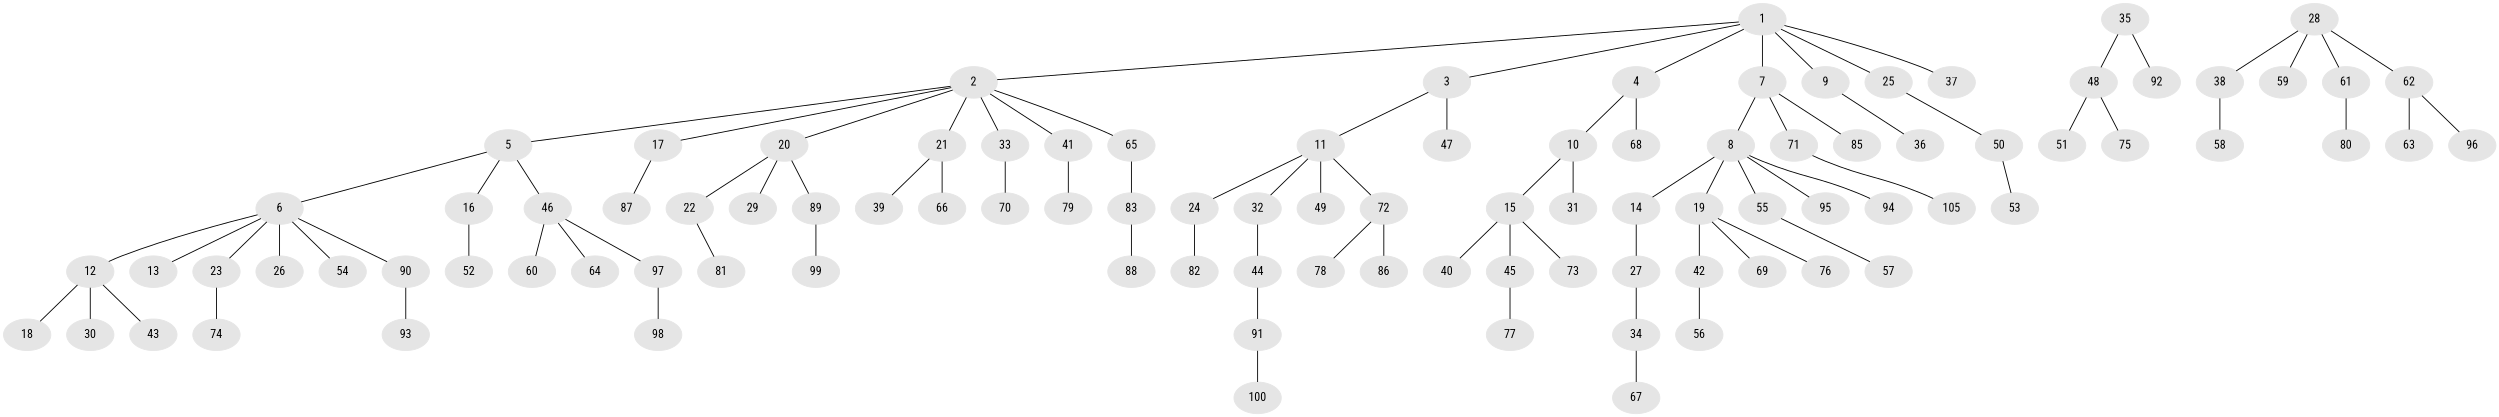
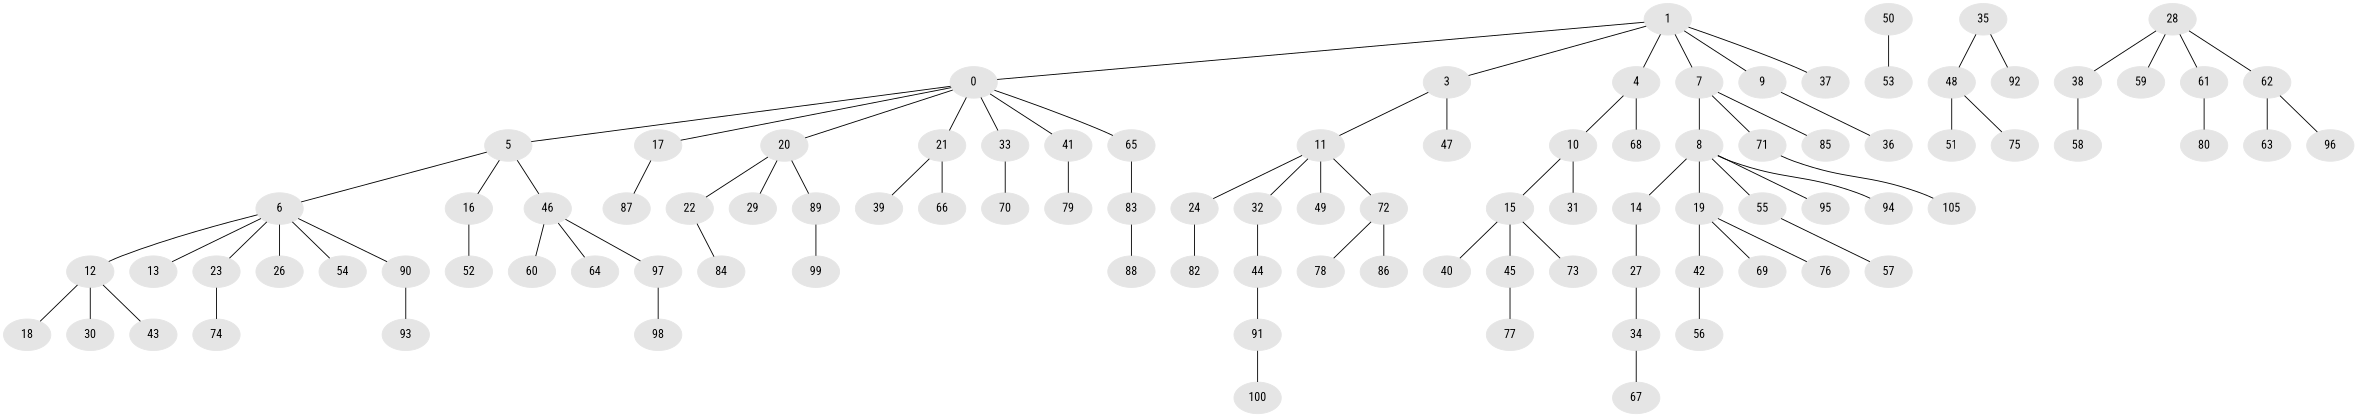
(974, 82) -> (974, 82)
(1889, 82) -> none
(721, 272) -> (721, 272)
